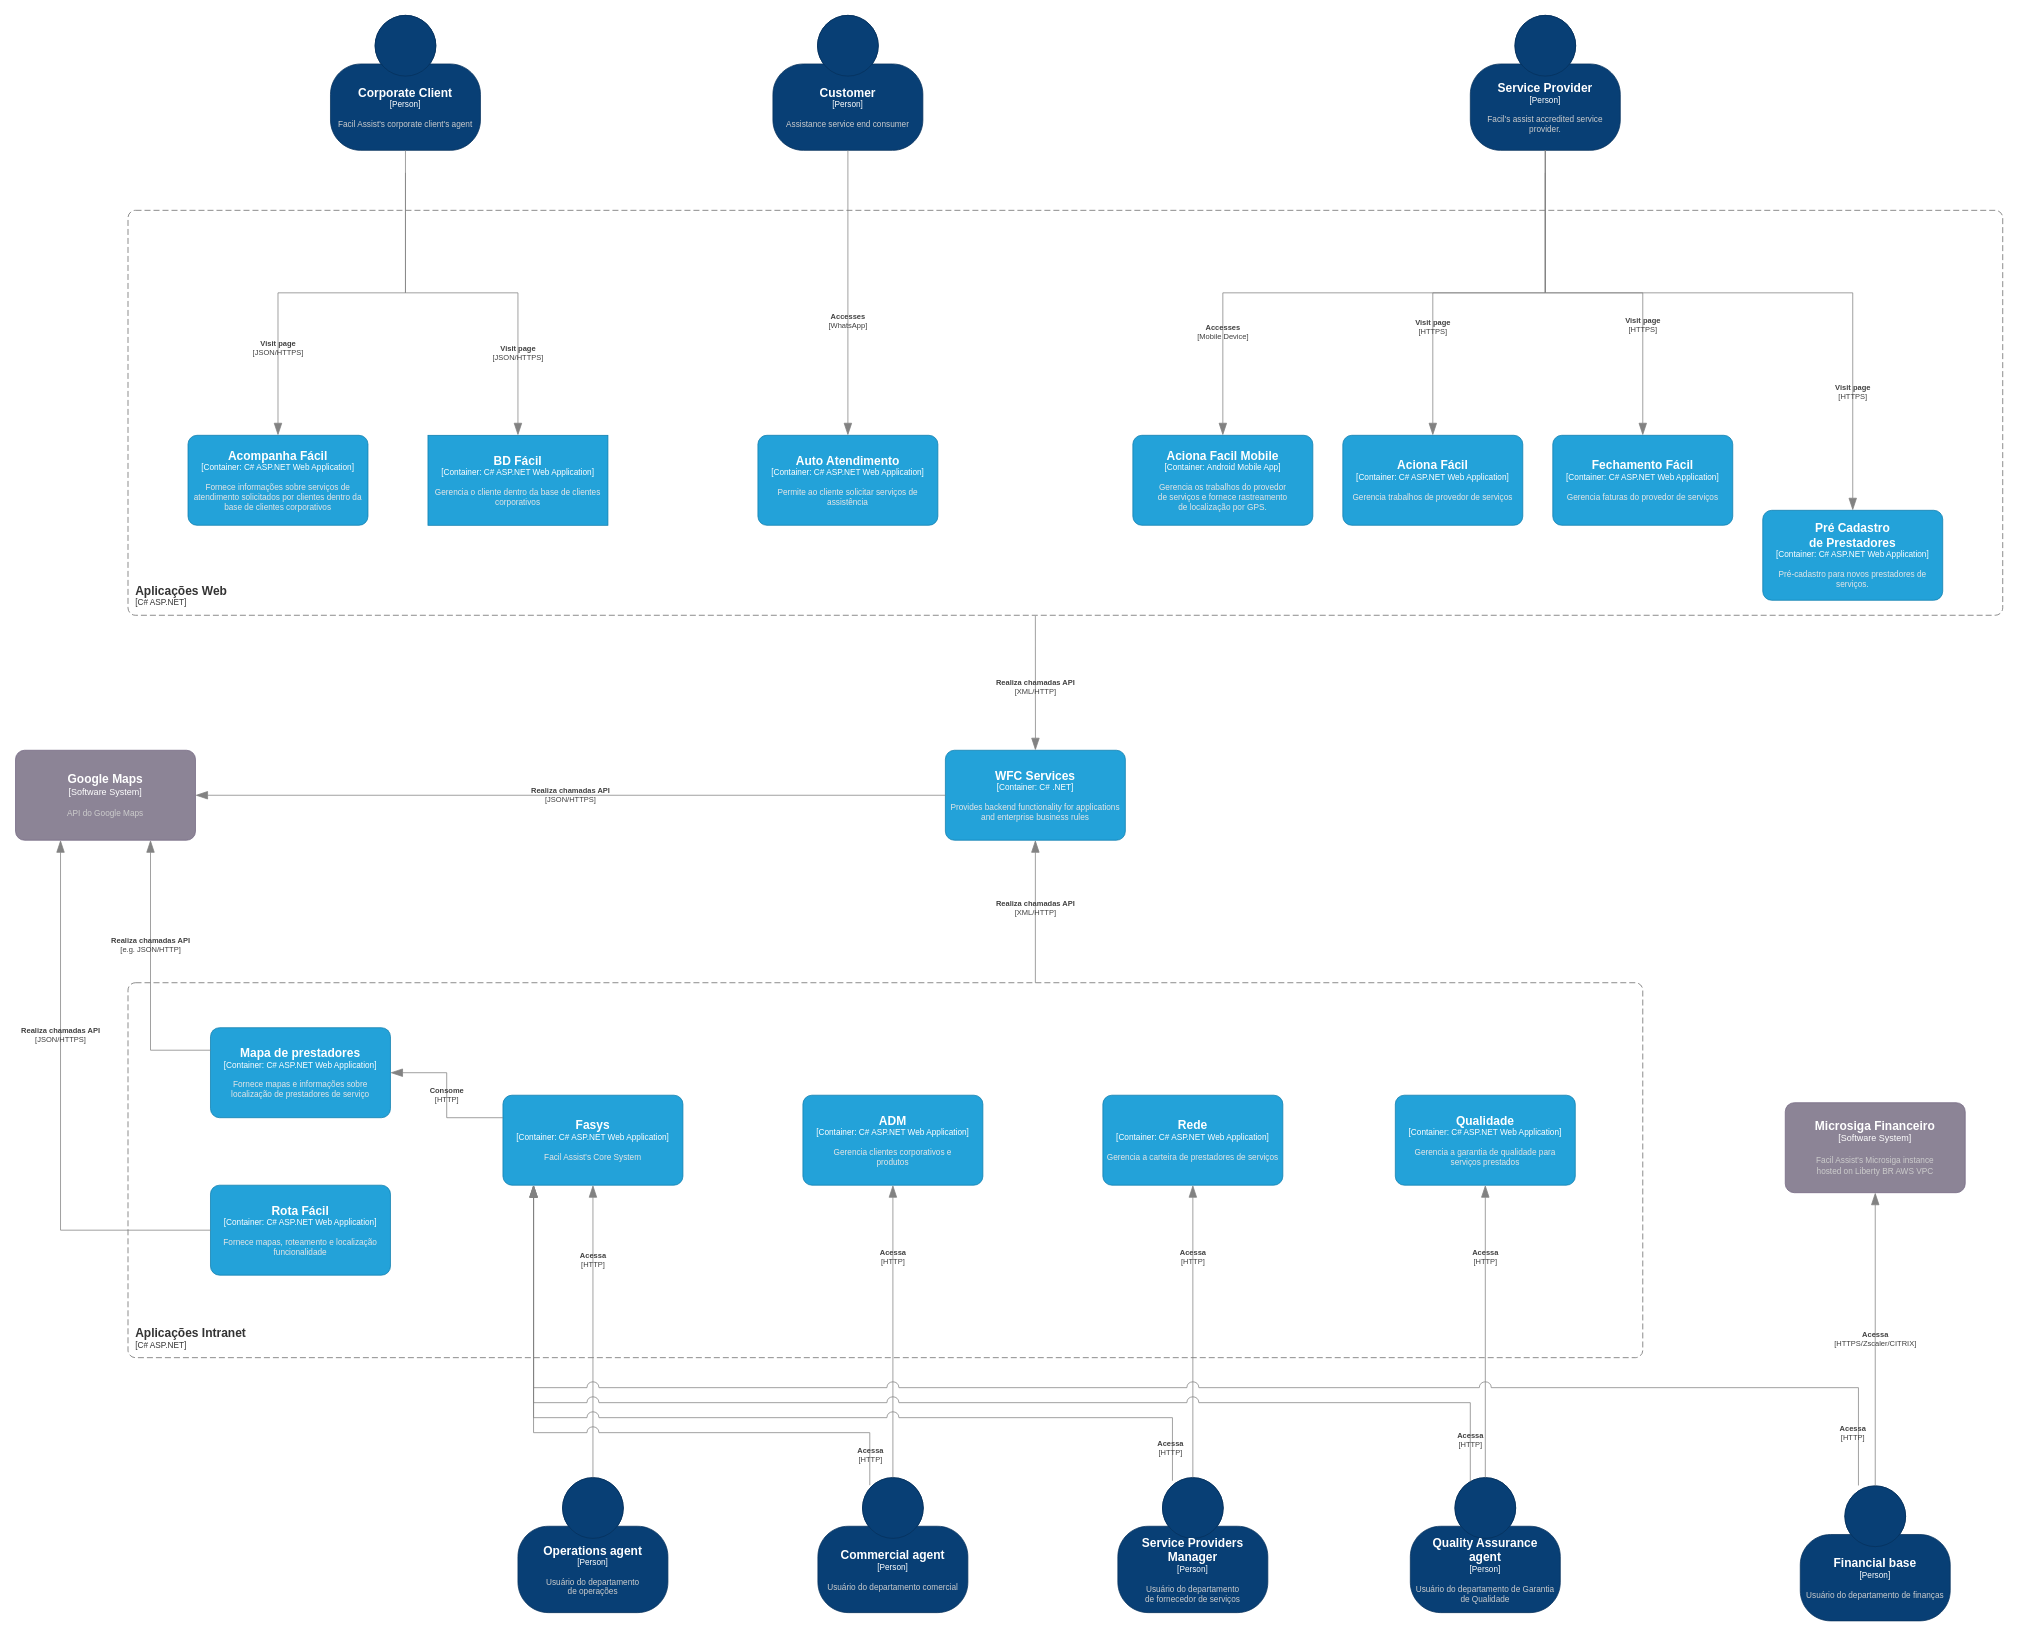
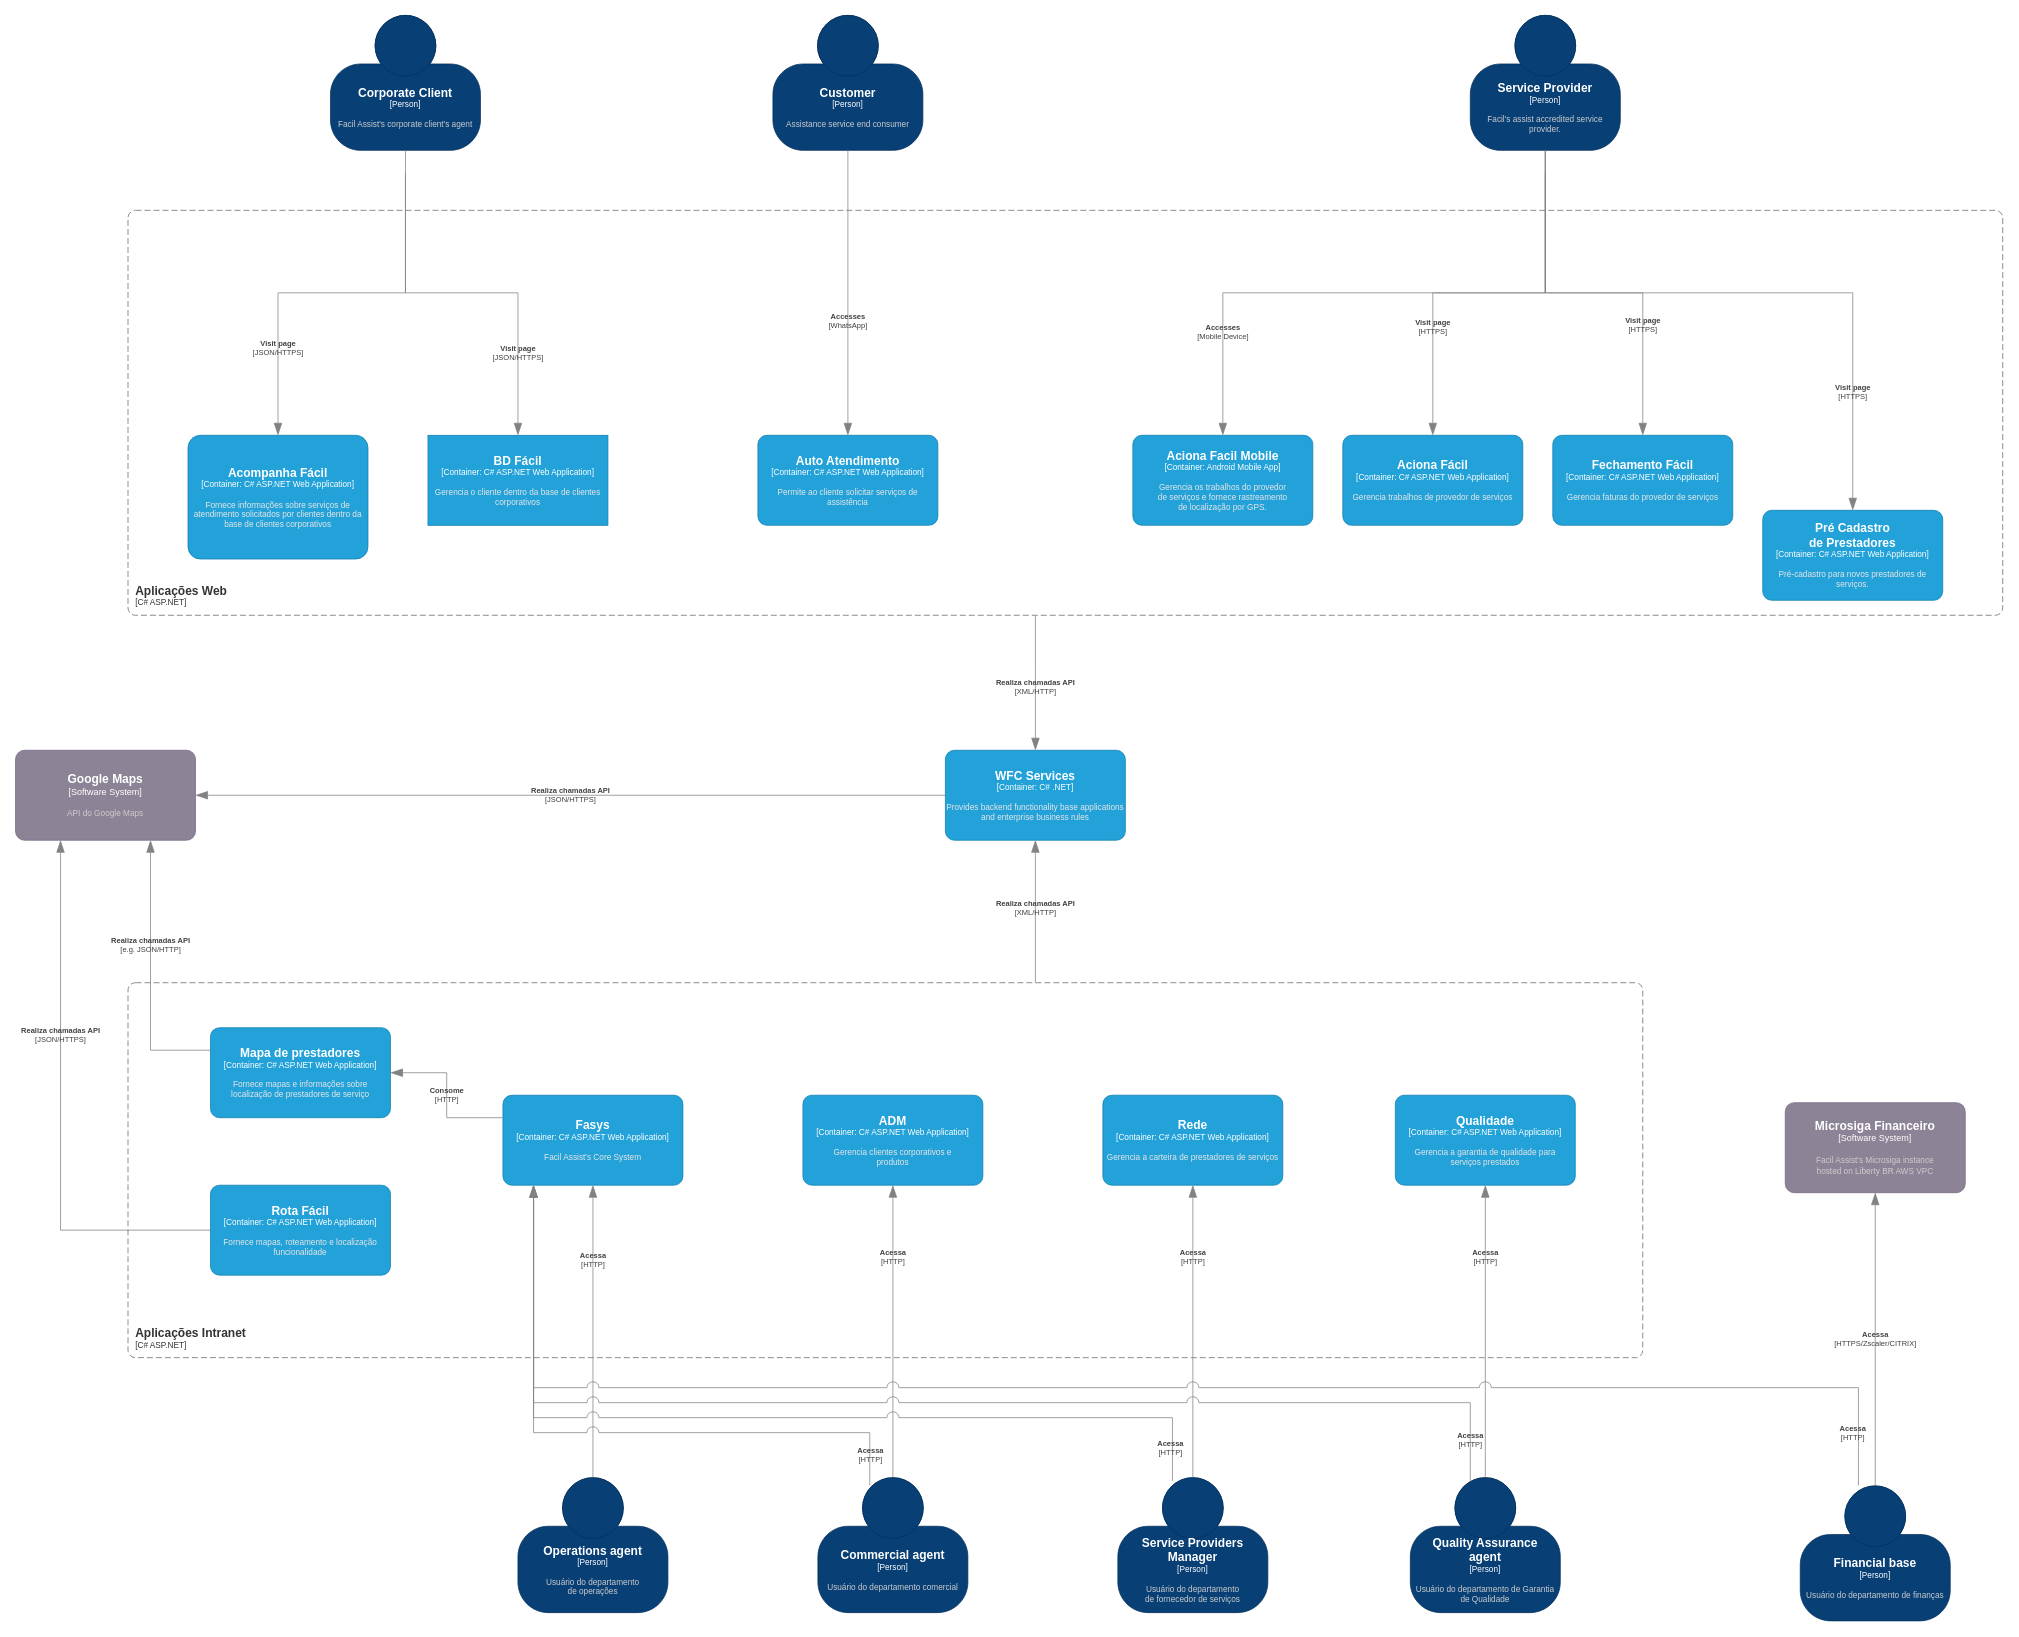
(278, 480) -> (278, 497)
(1035, 795) -> (1035, 795)
